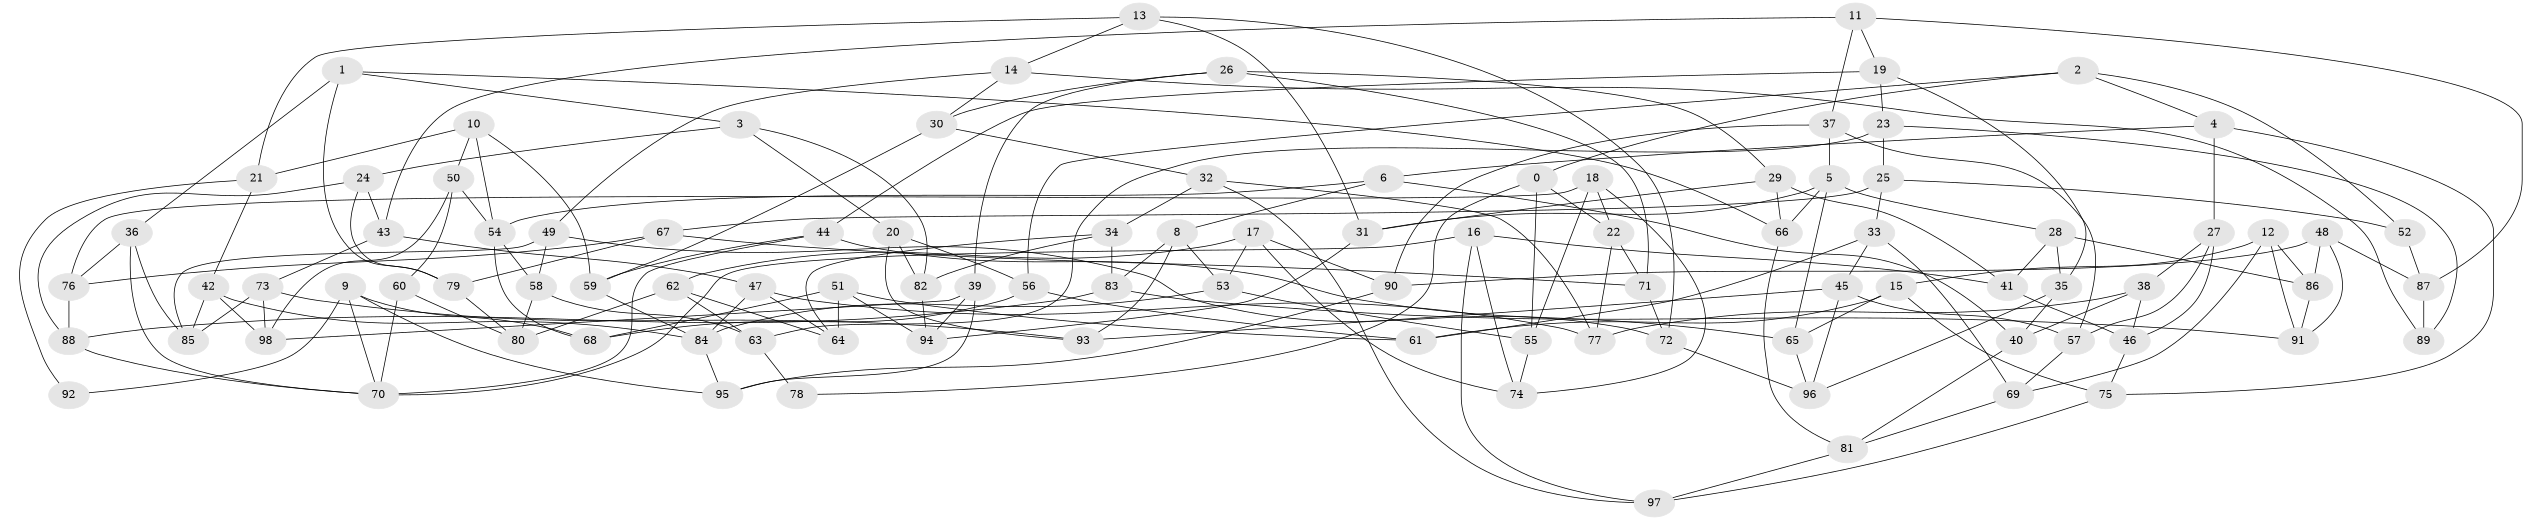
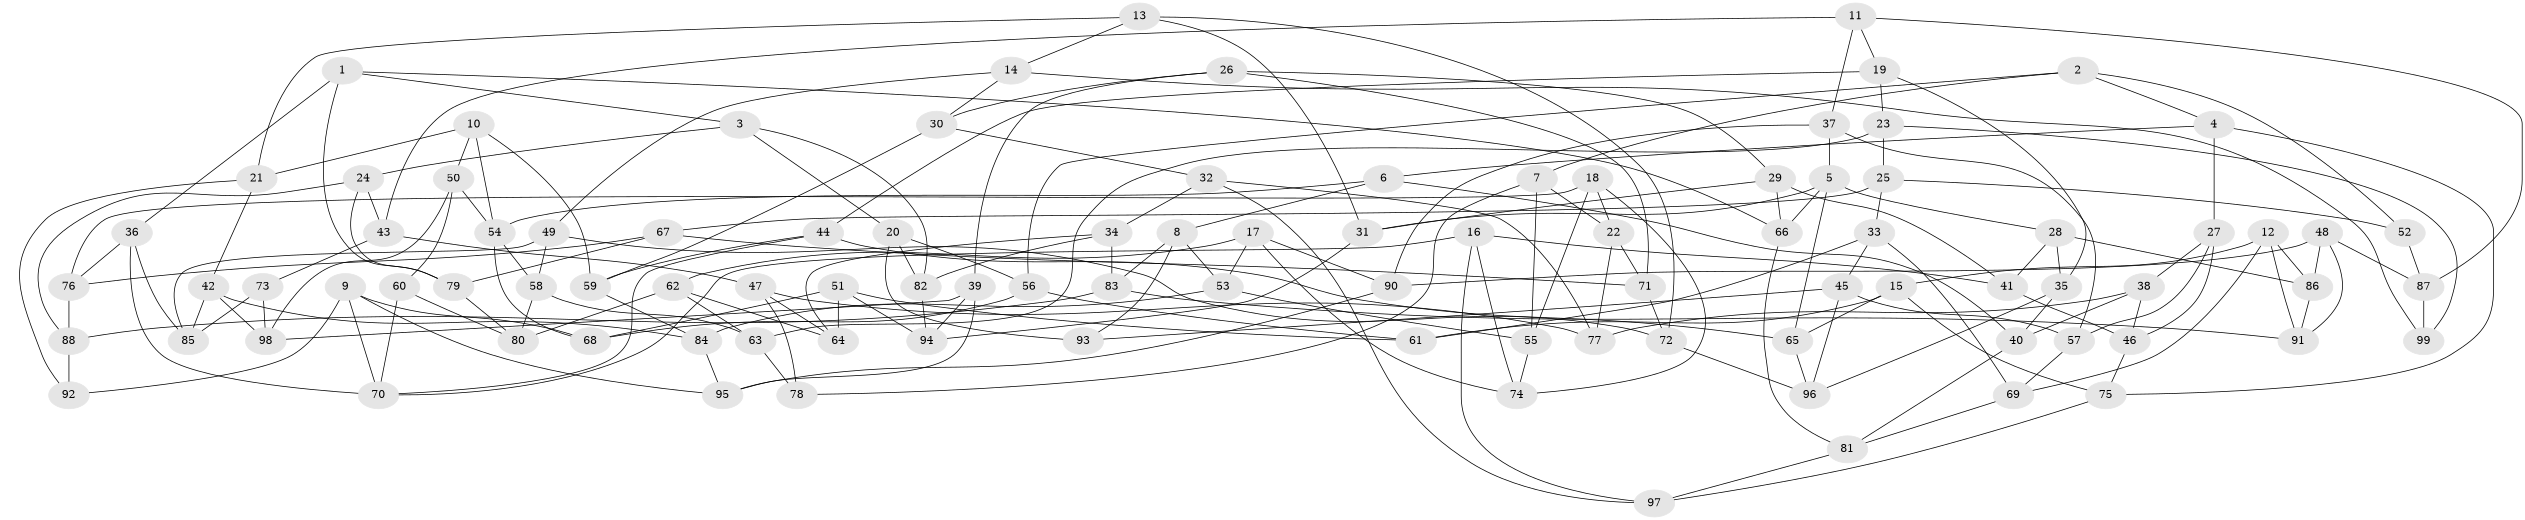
(1537, 179) -> (1537, 179)
(729, 314) -> (787, 338)
(672, 321) -> none
(2424, 341) -> (2424, 341)
(193, 374) -> (69, 368)
